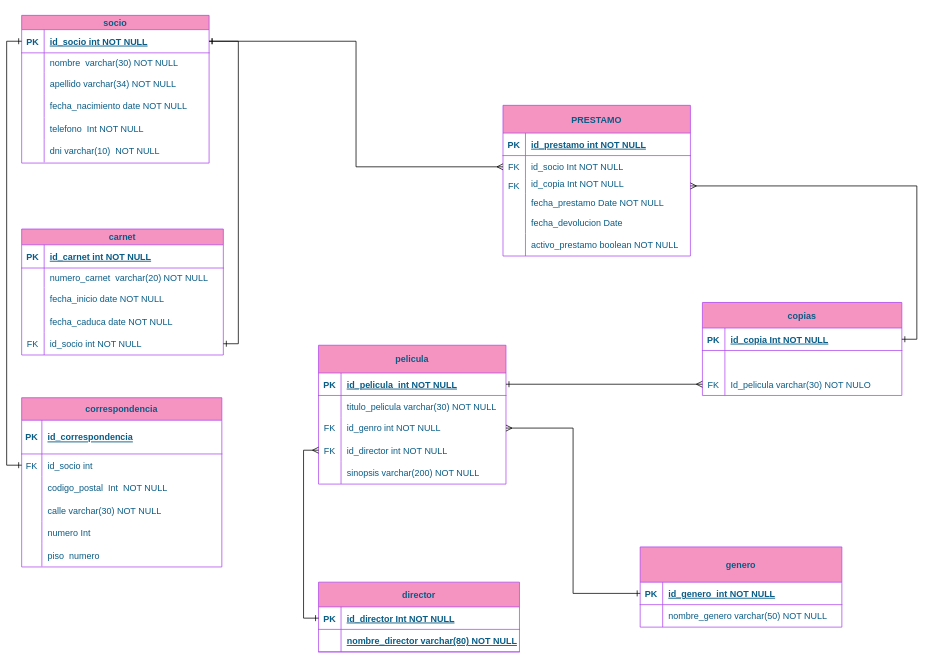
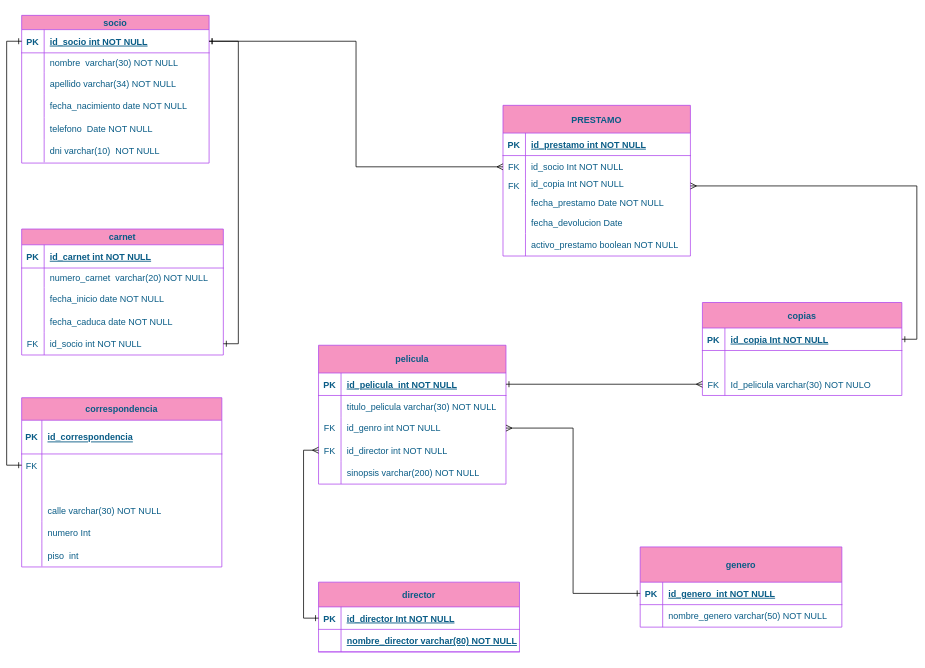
(100, 129) -> (103, 129)
(132, 465) -> none
(132, 488) -> none
(75, 556) -> (66, 556)
